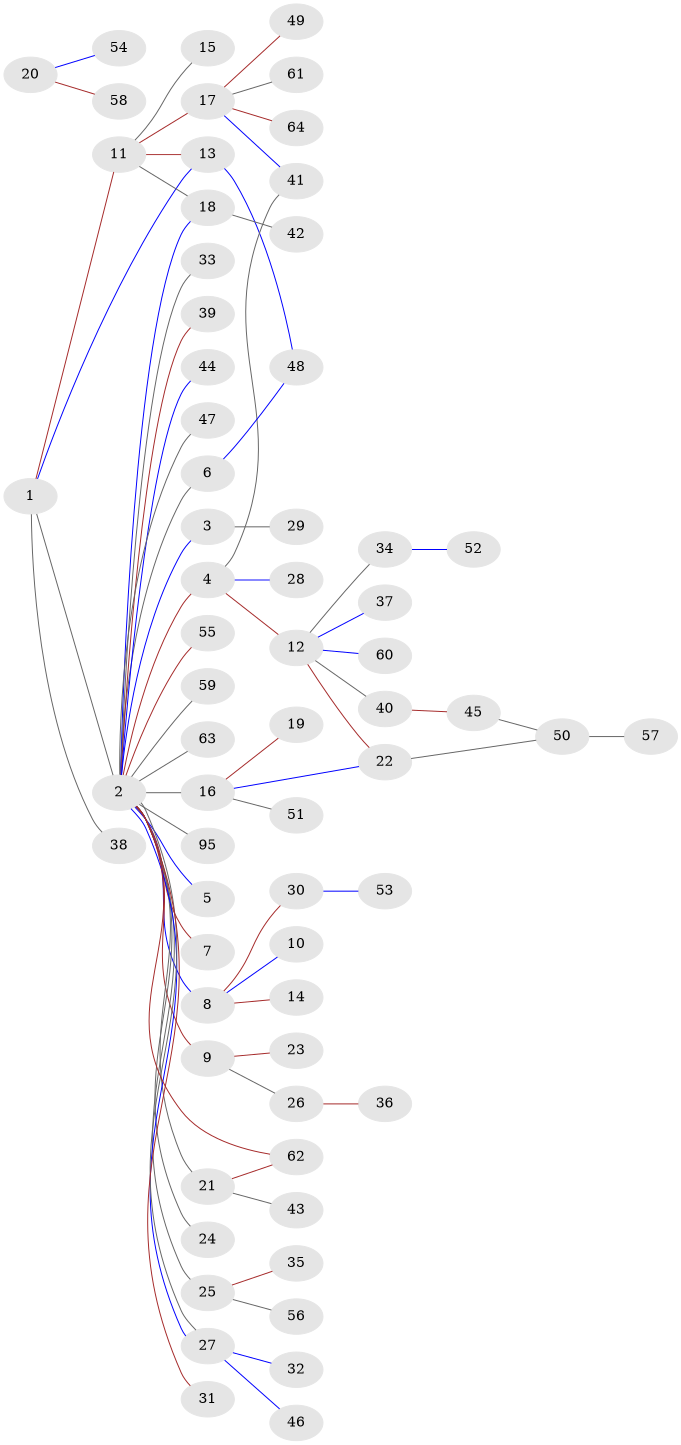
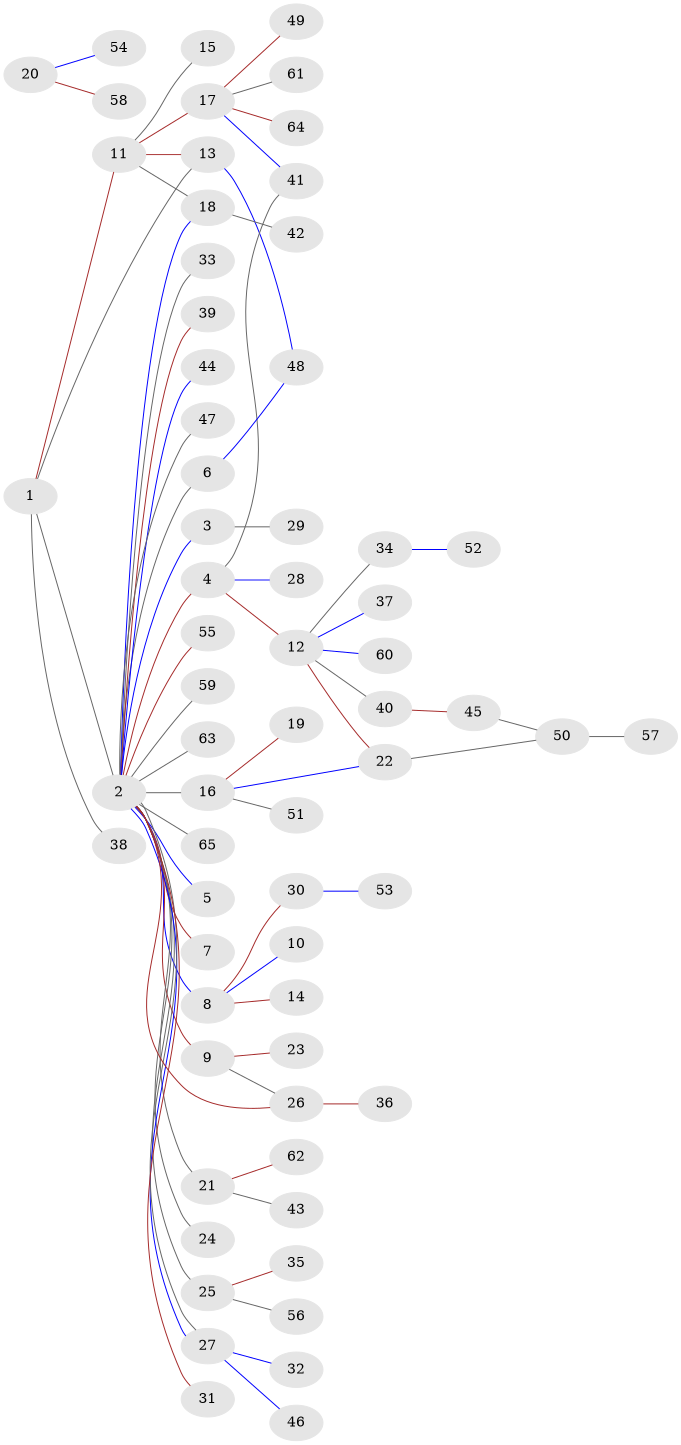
(104, 318) -> (104, 318)
(208, 846) -> (208, 846)
(150, 1009) -> (147, 994)
